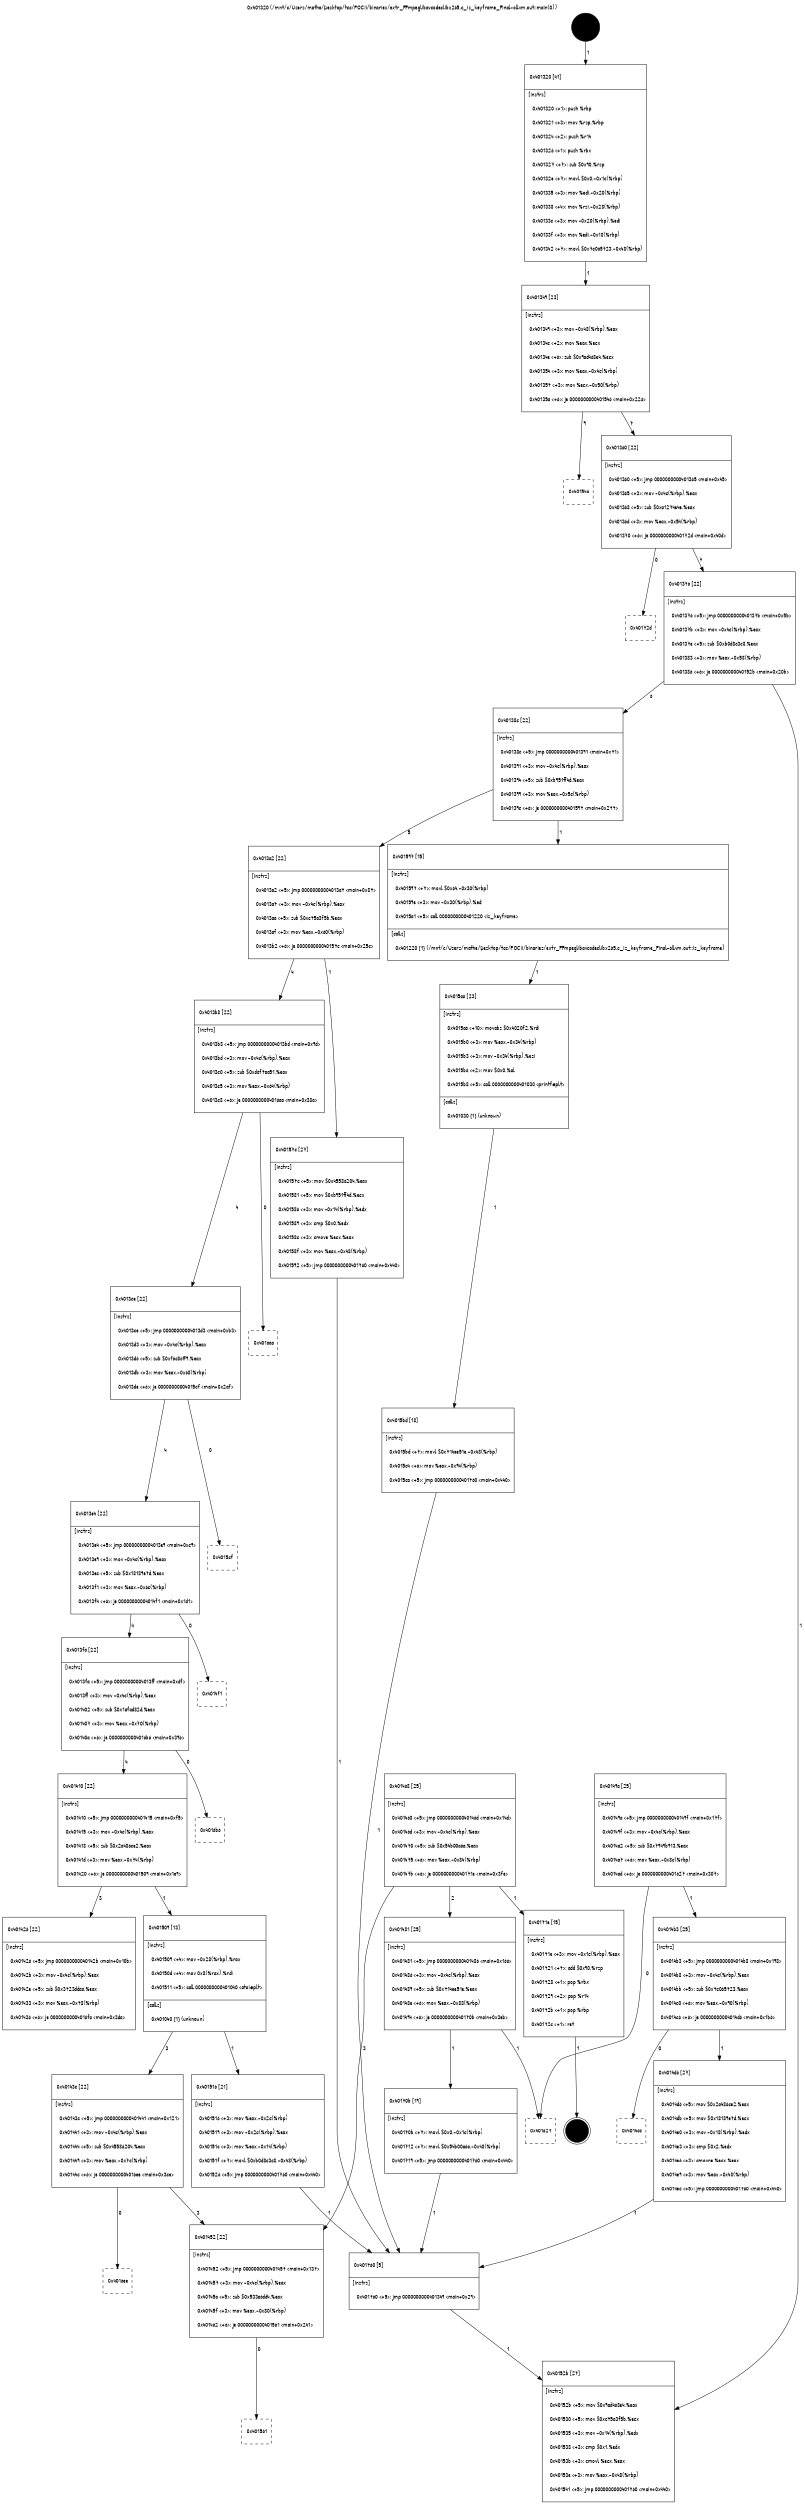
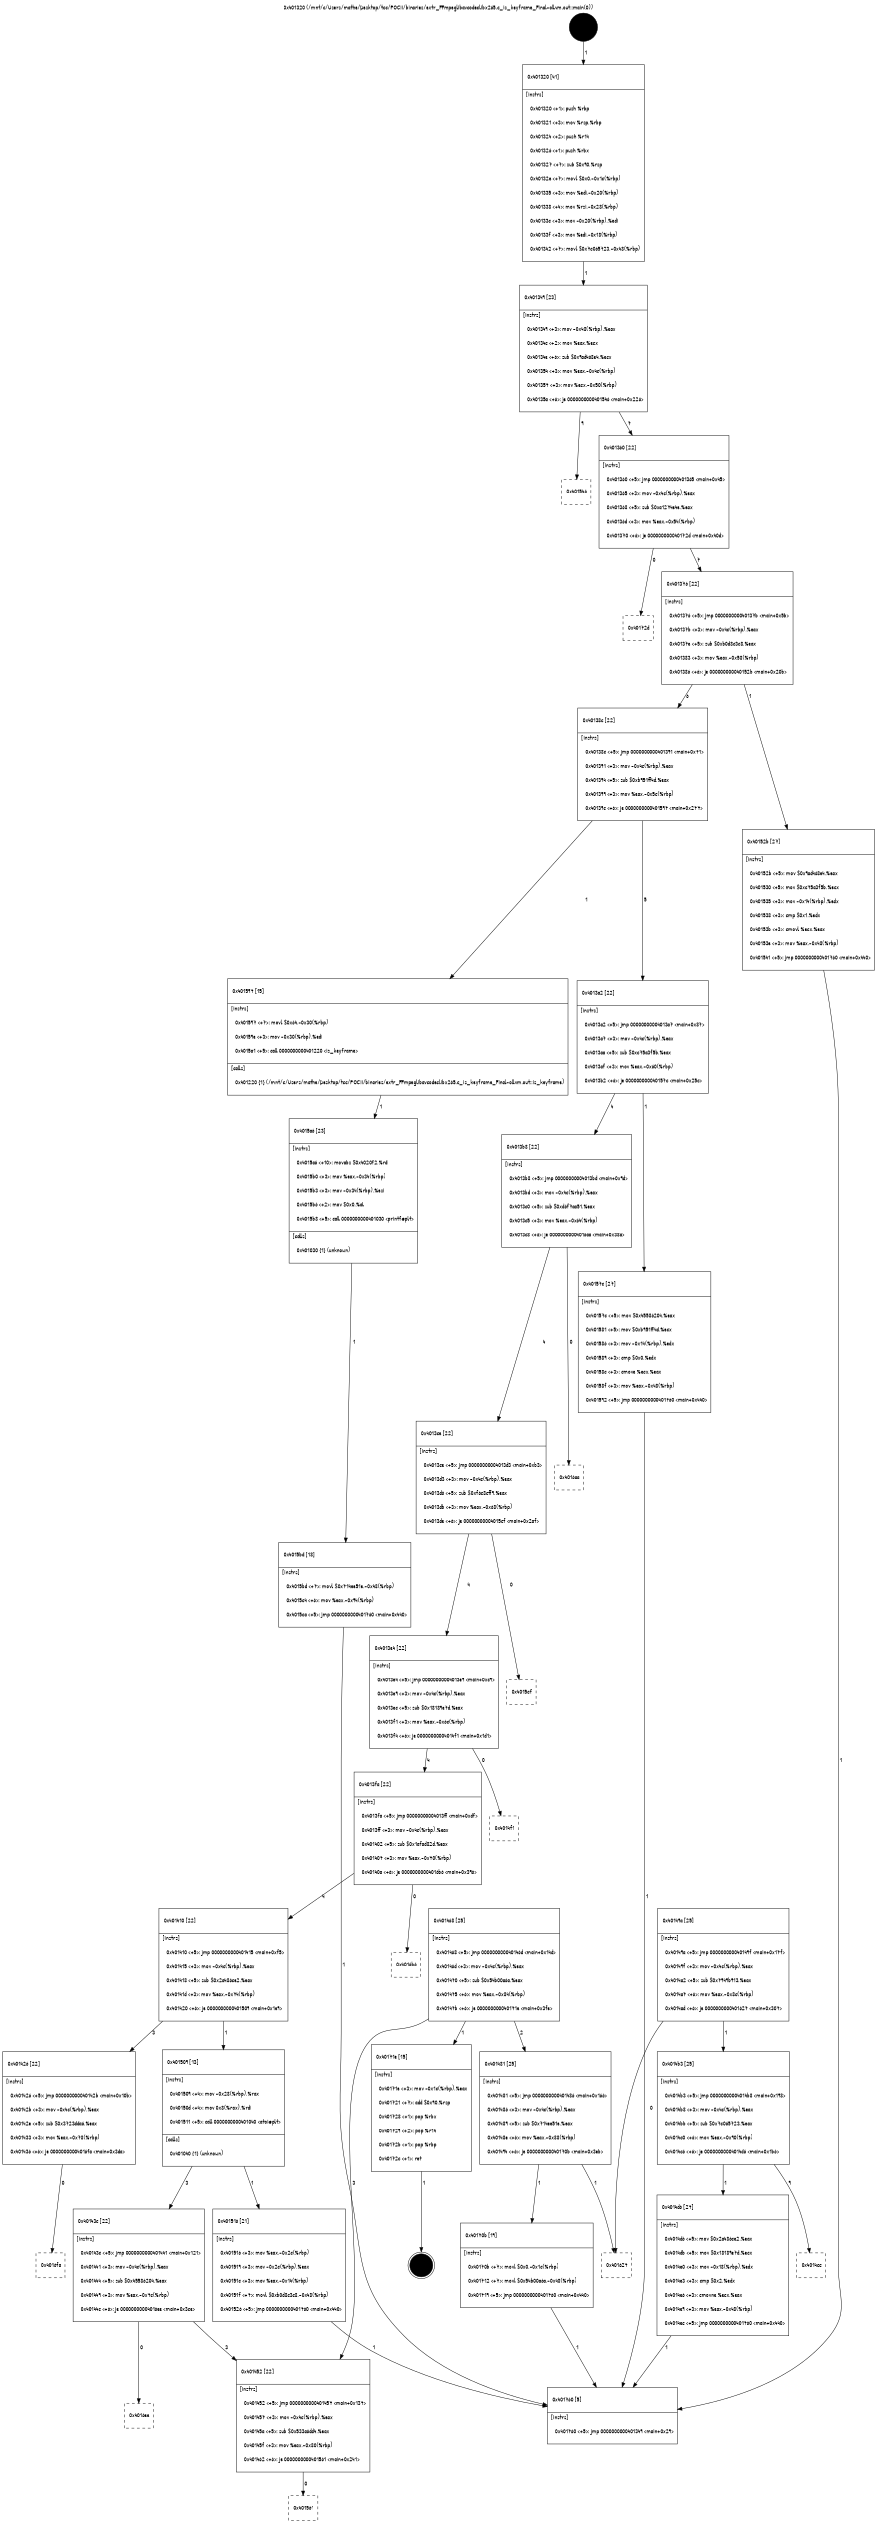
(659, 2049) -> (789, 2183)
none -> (50, 2265)
(494, 2343) -> (838, 1738)
